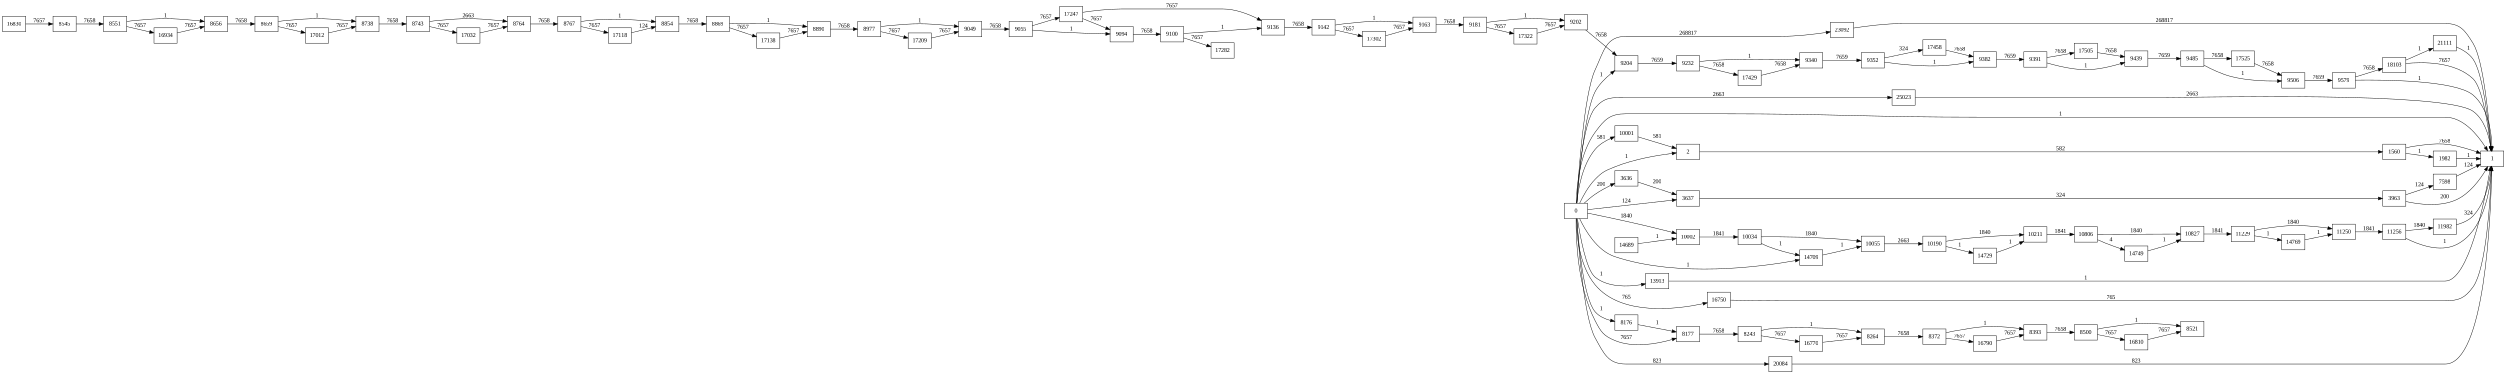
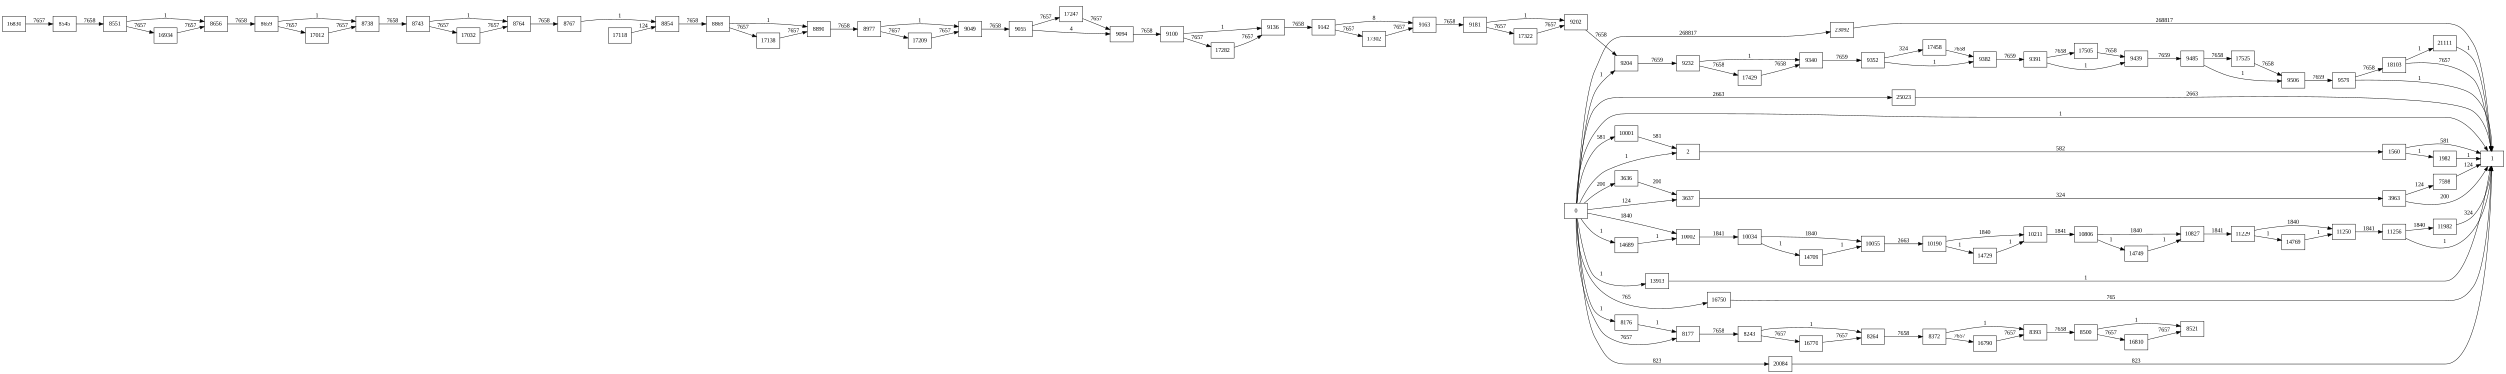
(1171, 9) -> (1246, 43)
(468, 16) -> (468, 16)
(1374, 18) -> (1374, 18)
(592, 29) -> none
(1071, 29) -> (1071, 29)
(2445, 141) -> (2445, 141)
(2111, 240) -> (2111, 240)
(1678, 268) -> (1593, 233)
